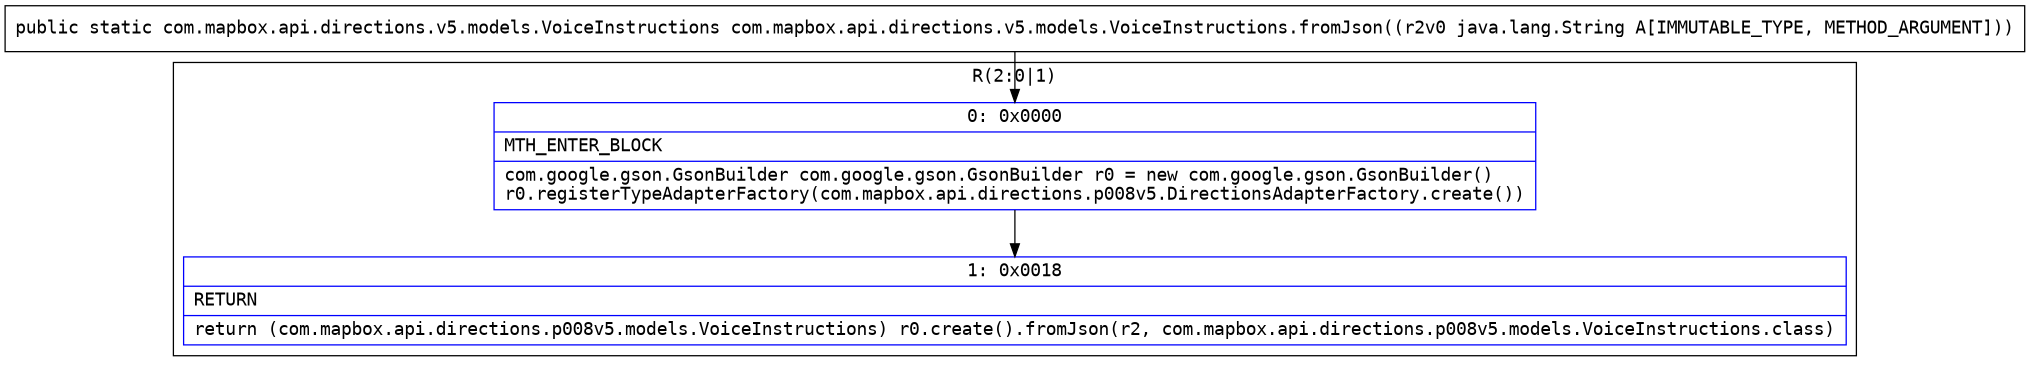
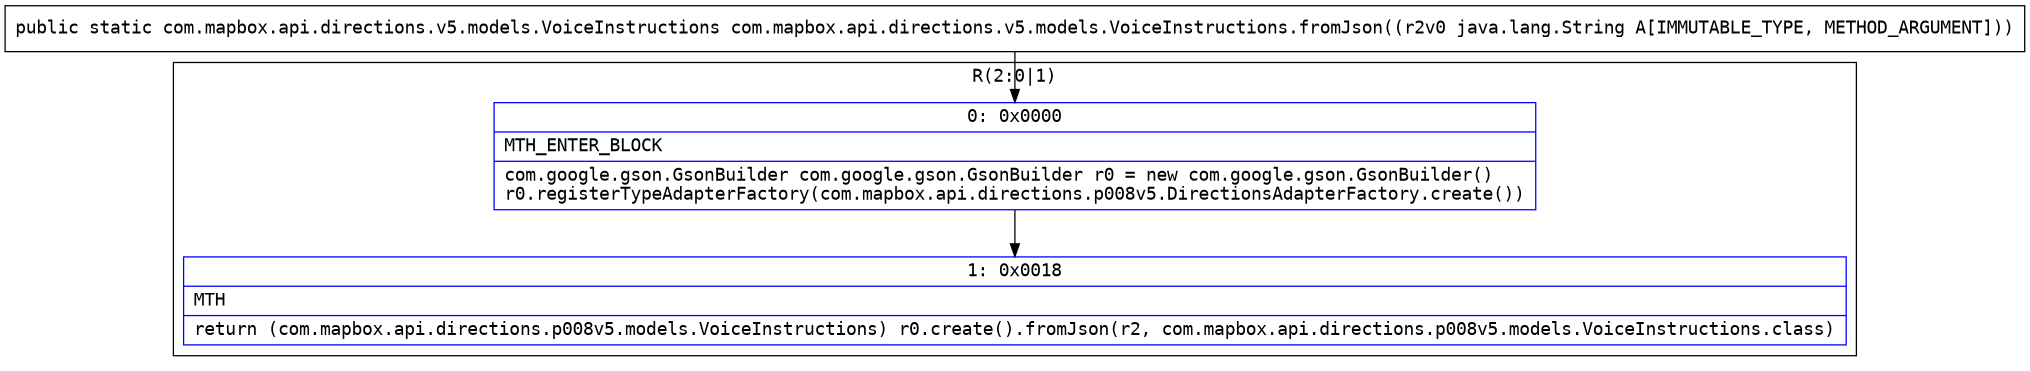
(226, 300) -> (210, 300)
